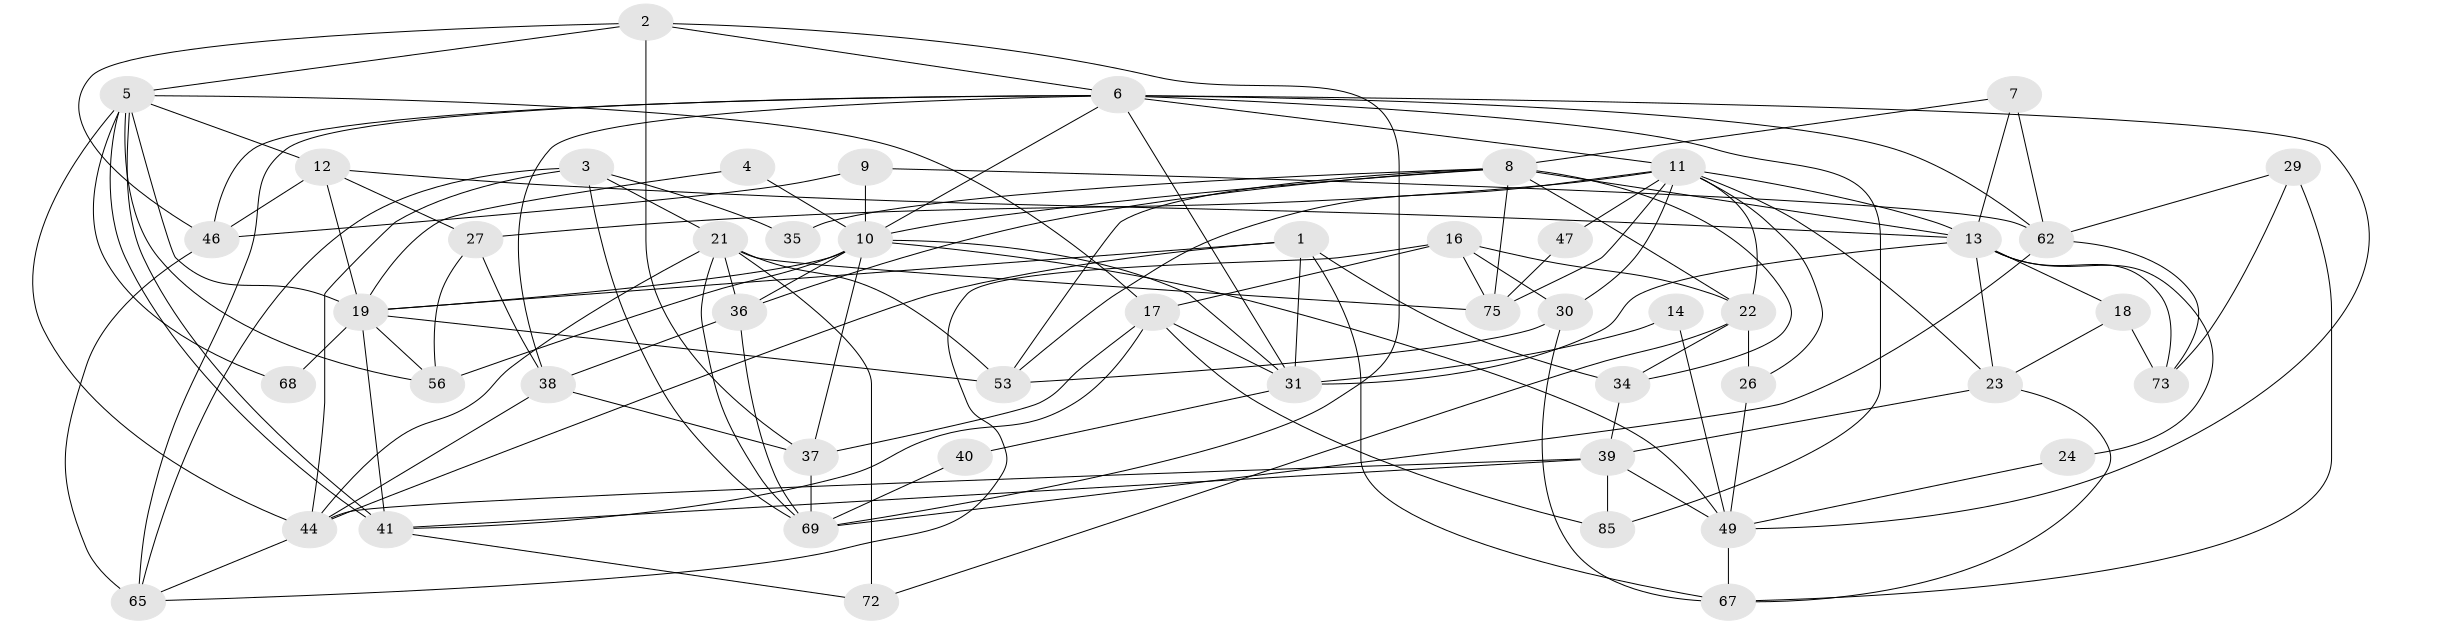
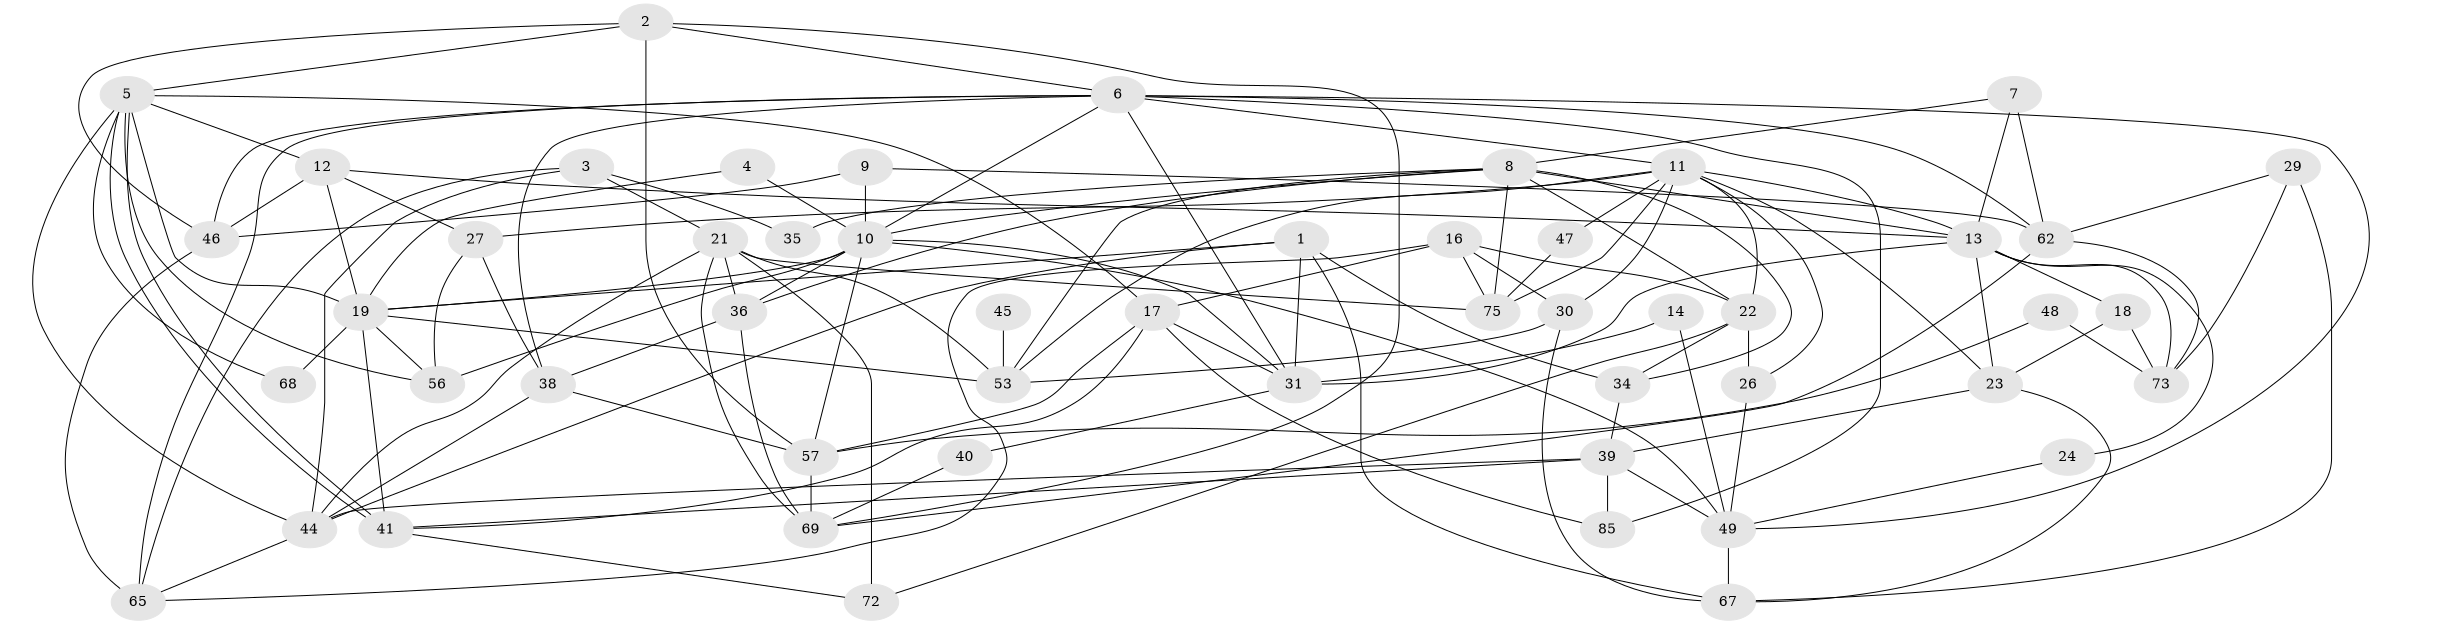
none -> (1003, 312)
none -> (2051, 312)
(653, 375) -> none
(811, 457) -> (811, 457)
